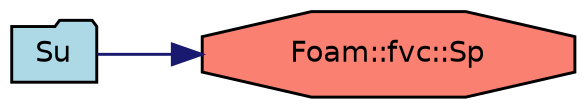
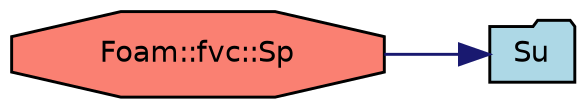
(135, 54) -> (422, 54)
